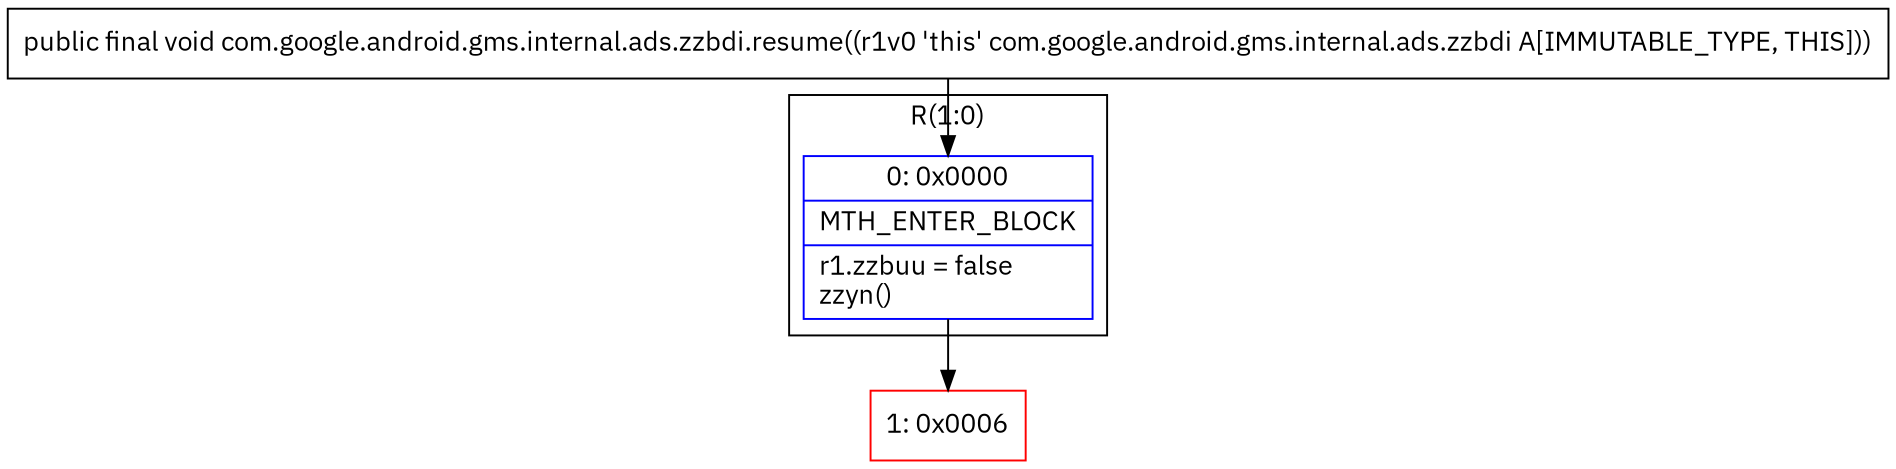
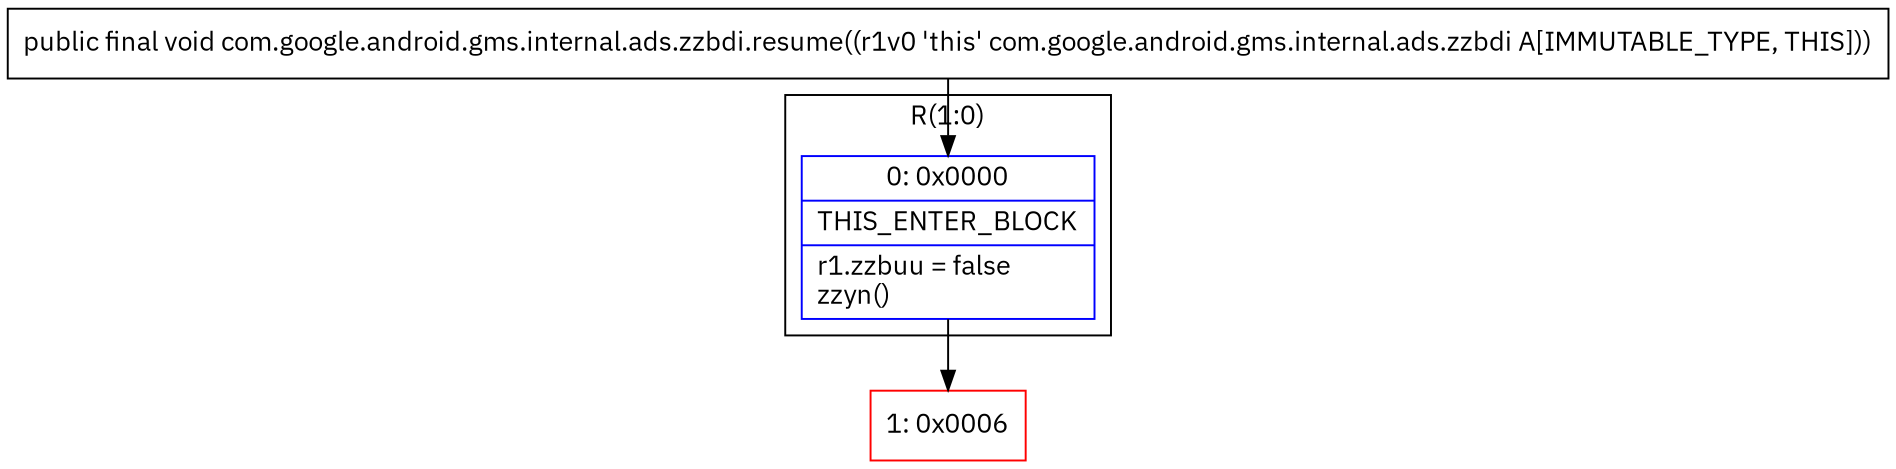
(948, 222) -> (948, 222)
